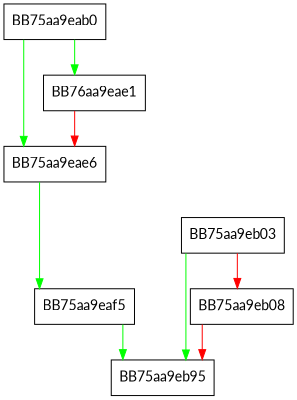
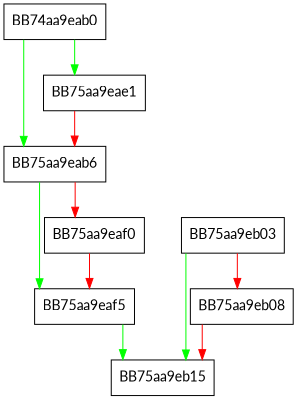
(55, 22) -> (55, 22)
(94, 93) -> (94, 93)
(55, 164) -> (55, 164)
none -> (94, 235)
(163, 378) -> (163, 378)
